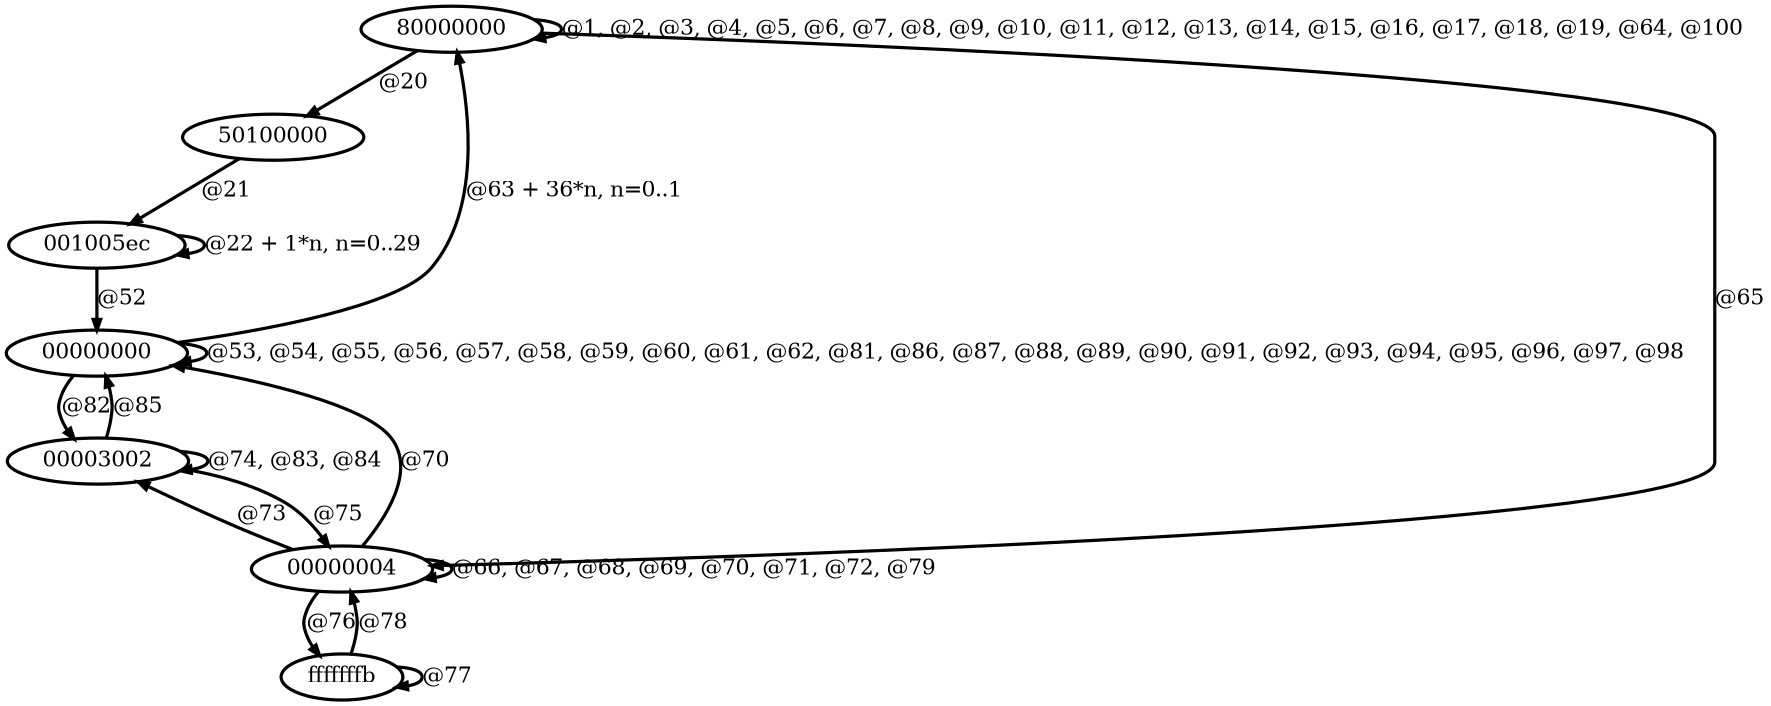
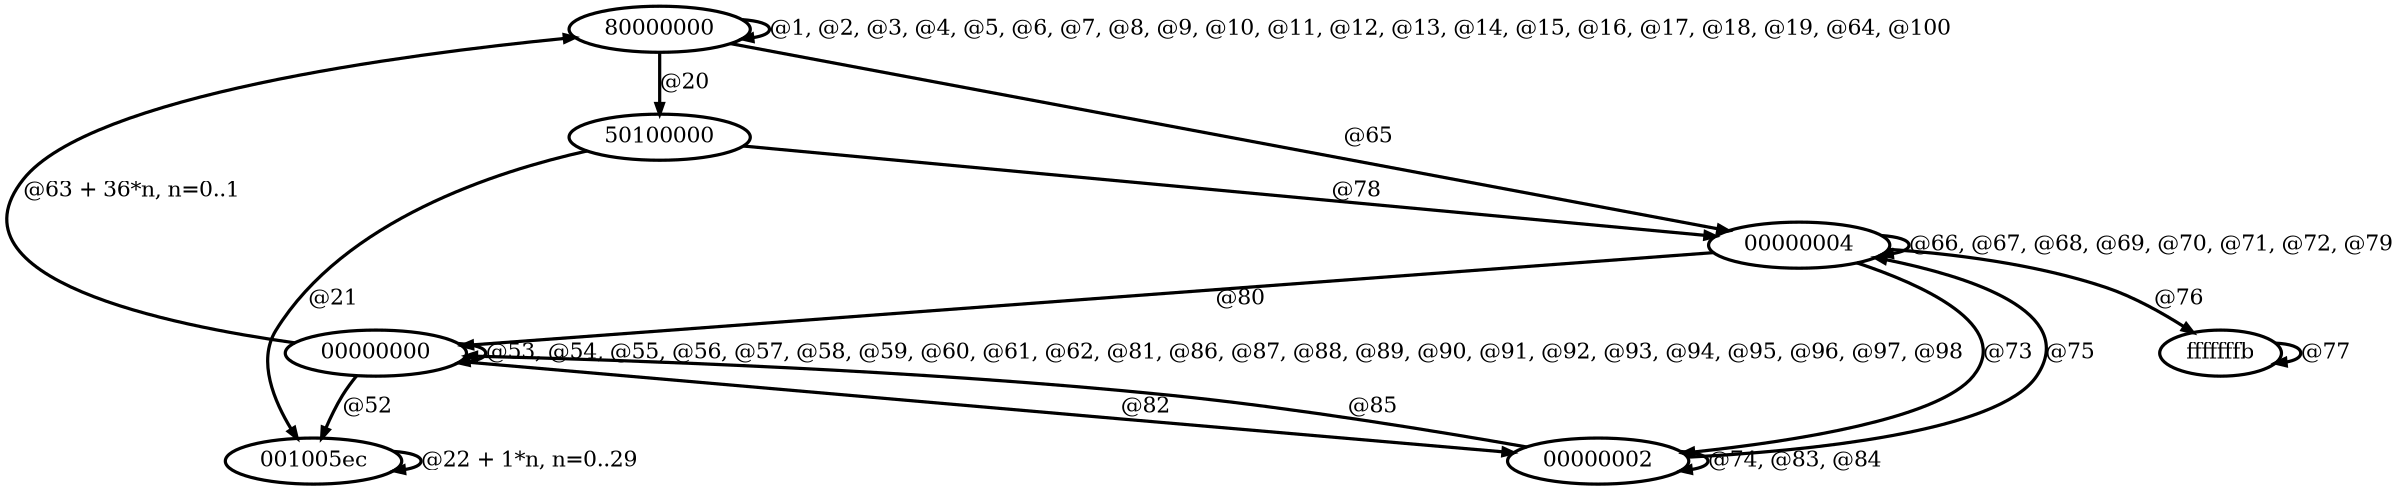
(97, 294) -> (339, 401)
(98, 461) -> (1598, 461)
(425, 461) -> (1240, 299)
(357, 628) -> (1224, 191)
